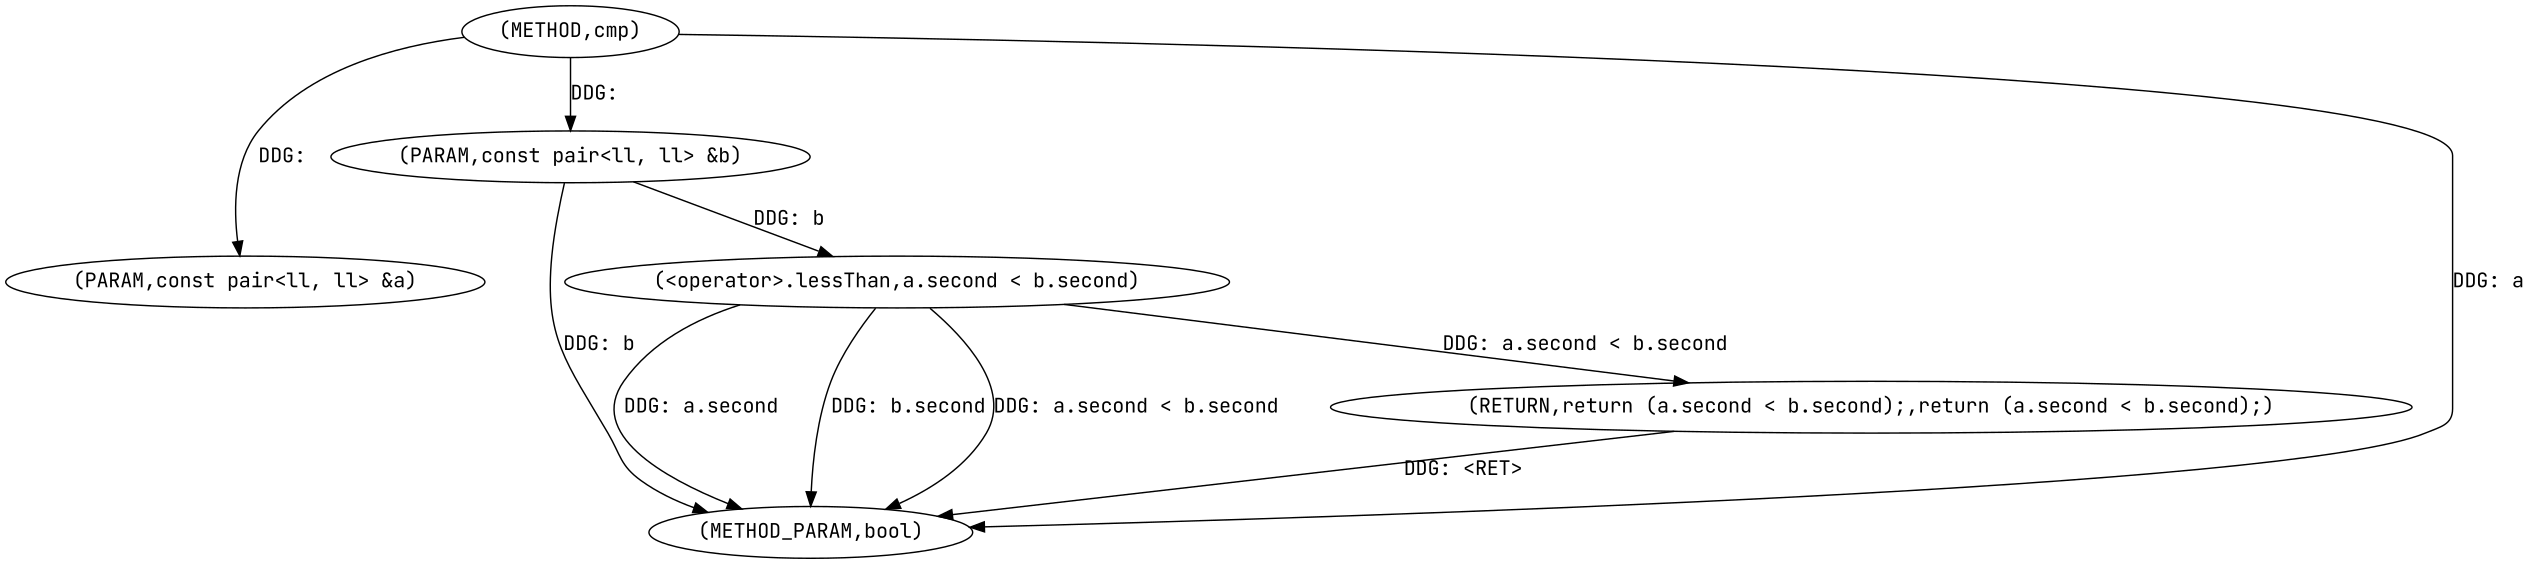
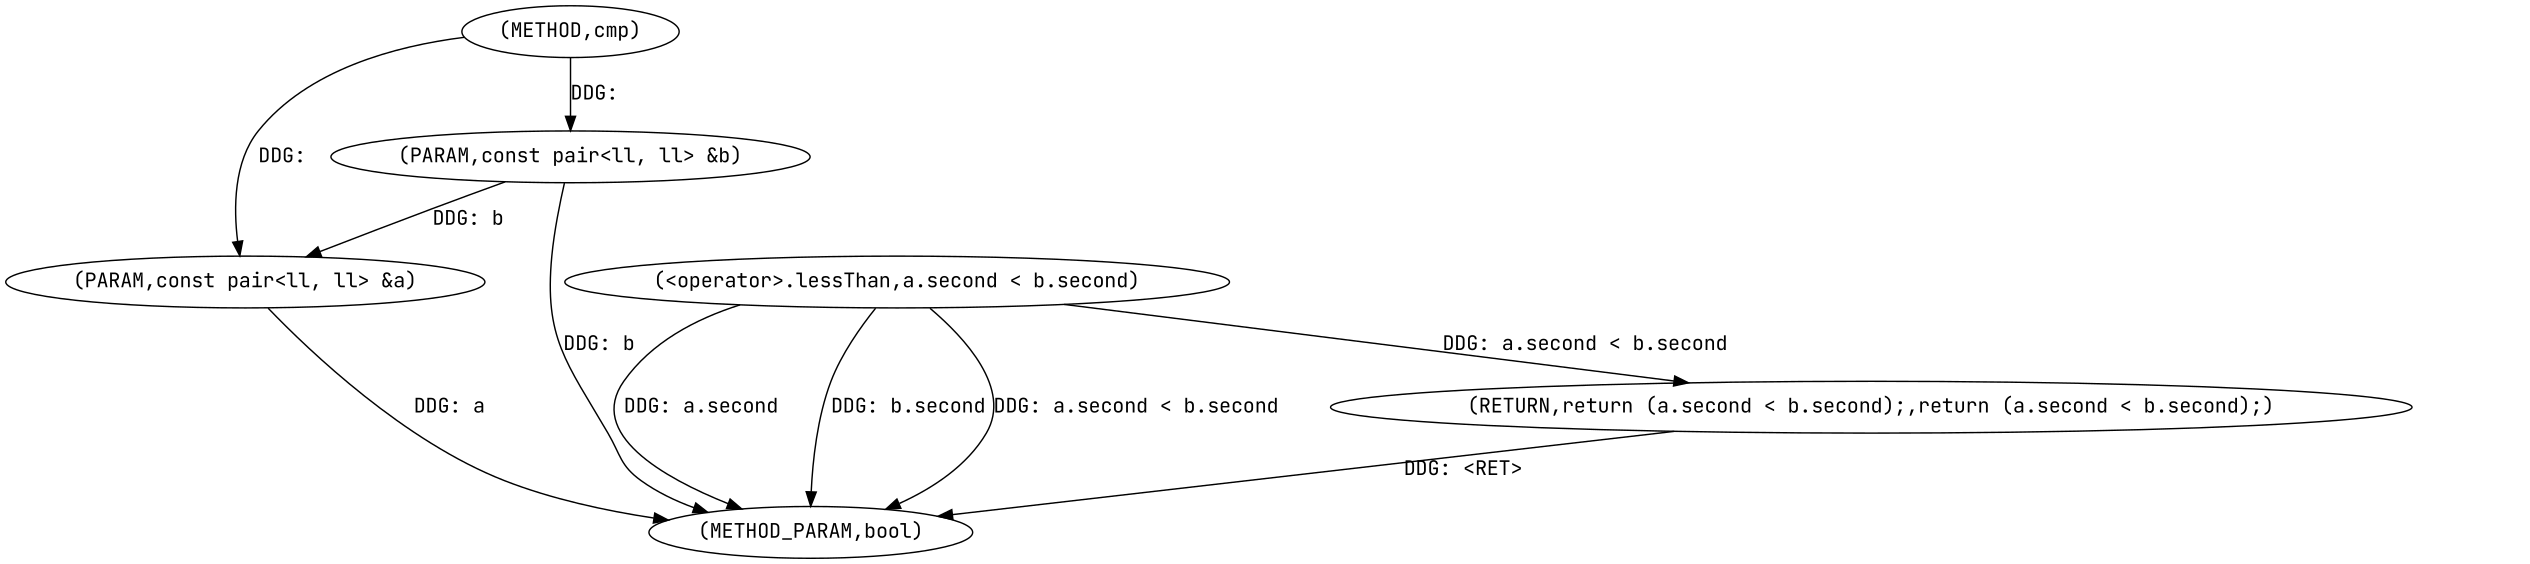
(2432, 145) -> (442, 449)
(726, 217) -> (412, 216)
